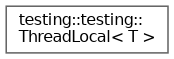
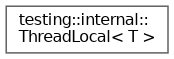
(87, 30) -> (87, 30)
